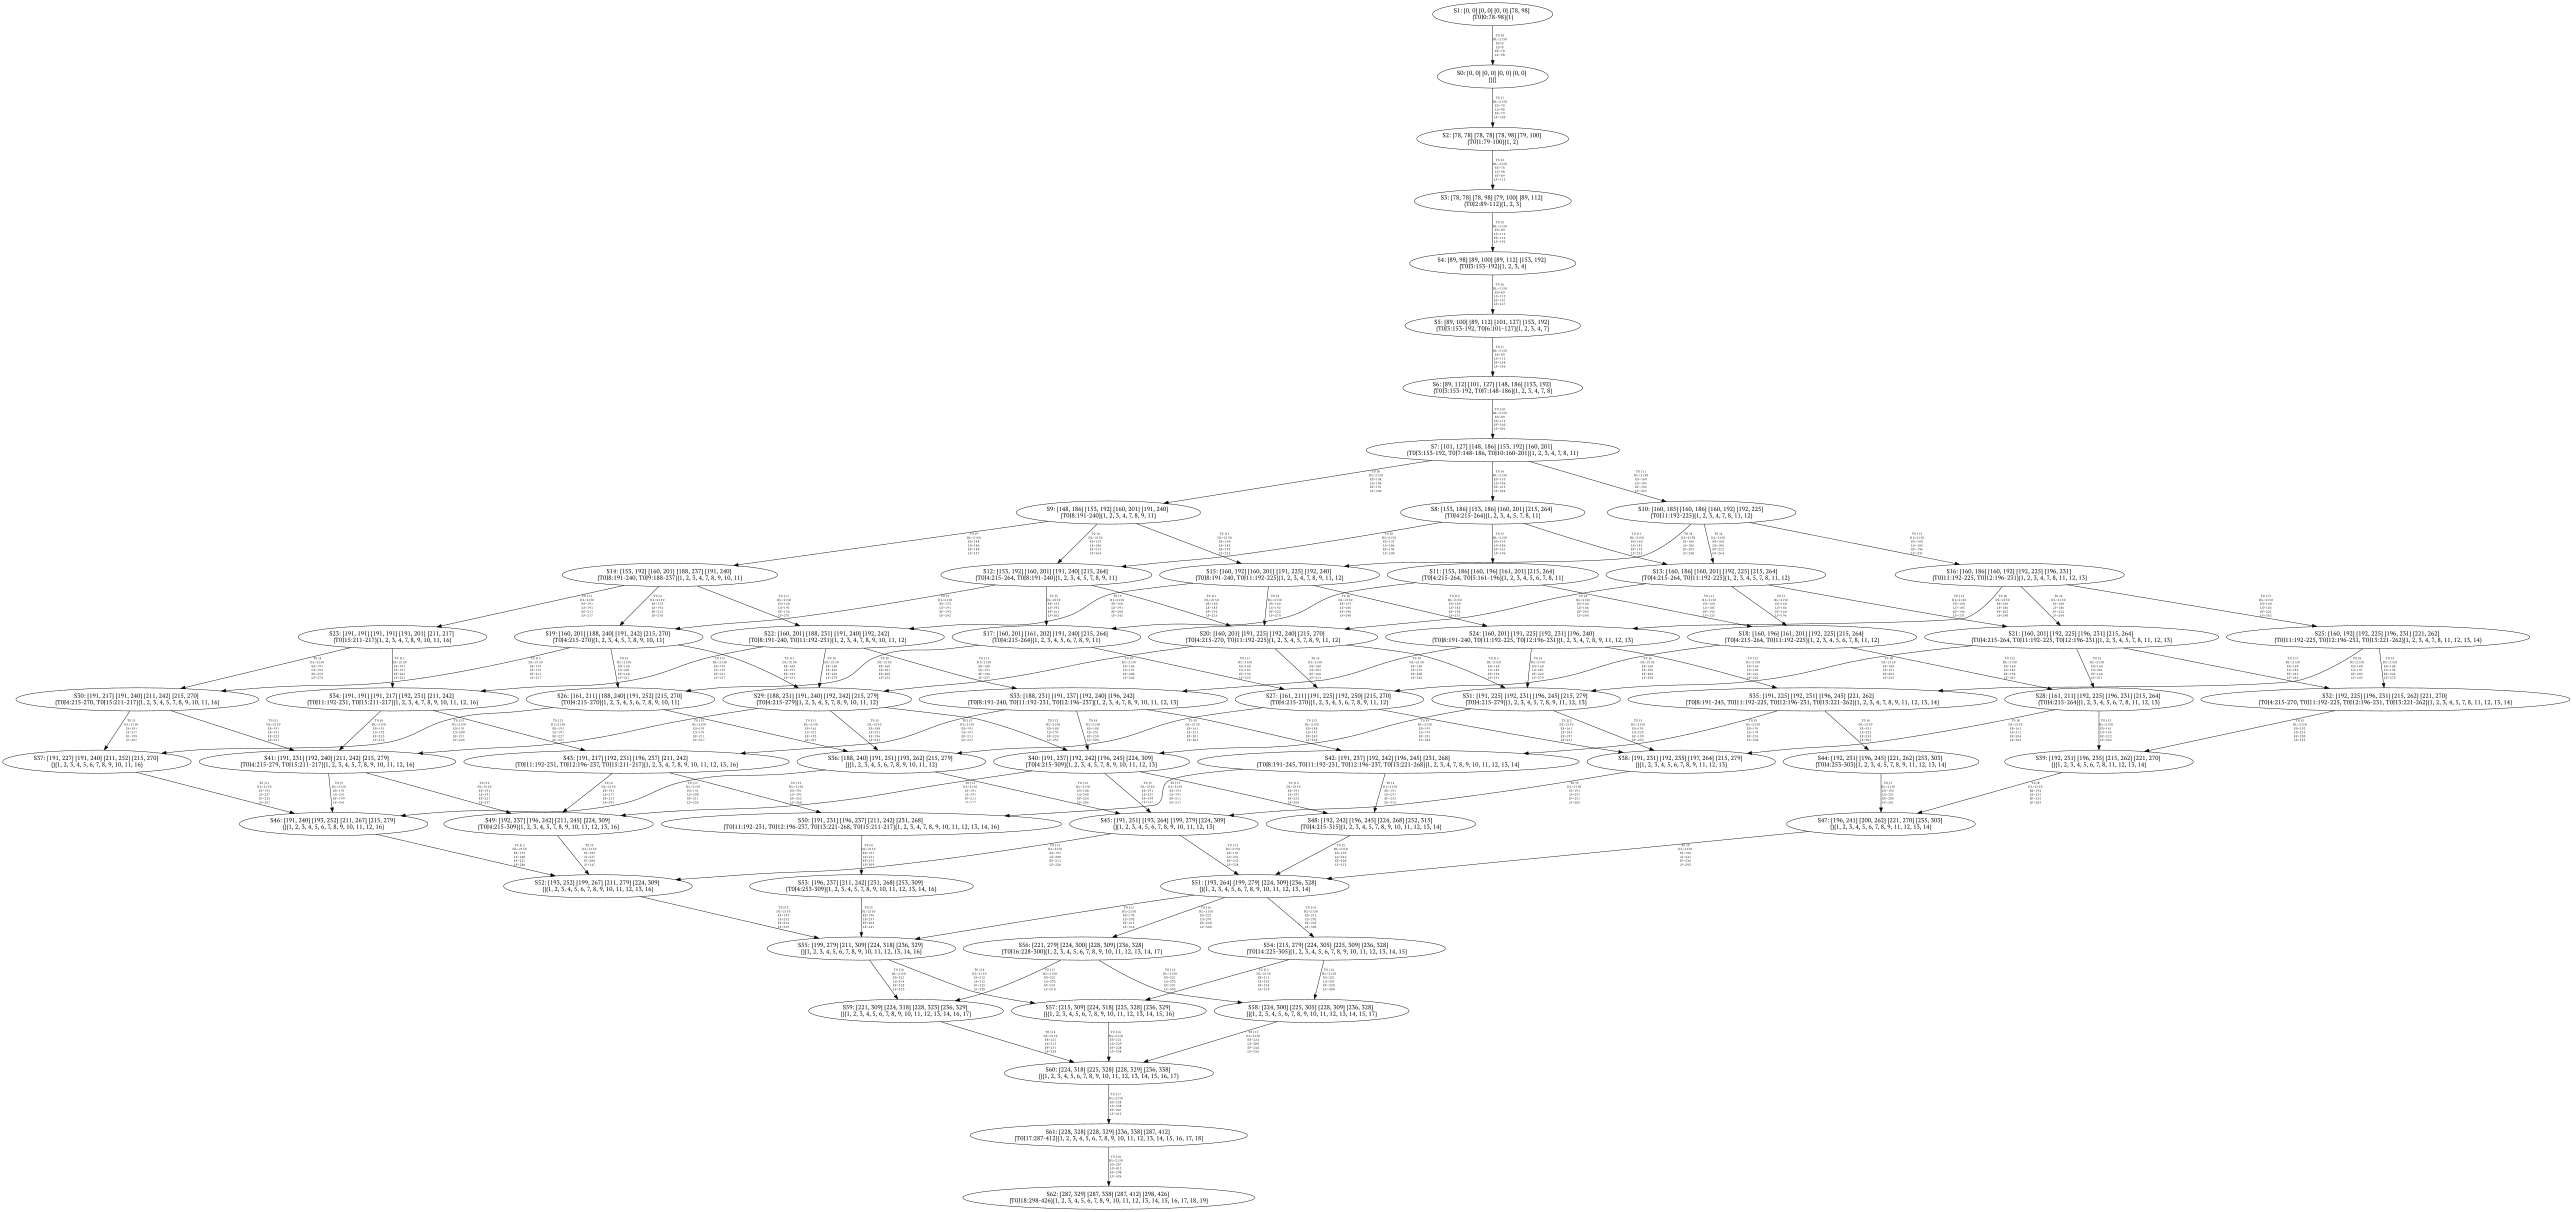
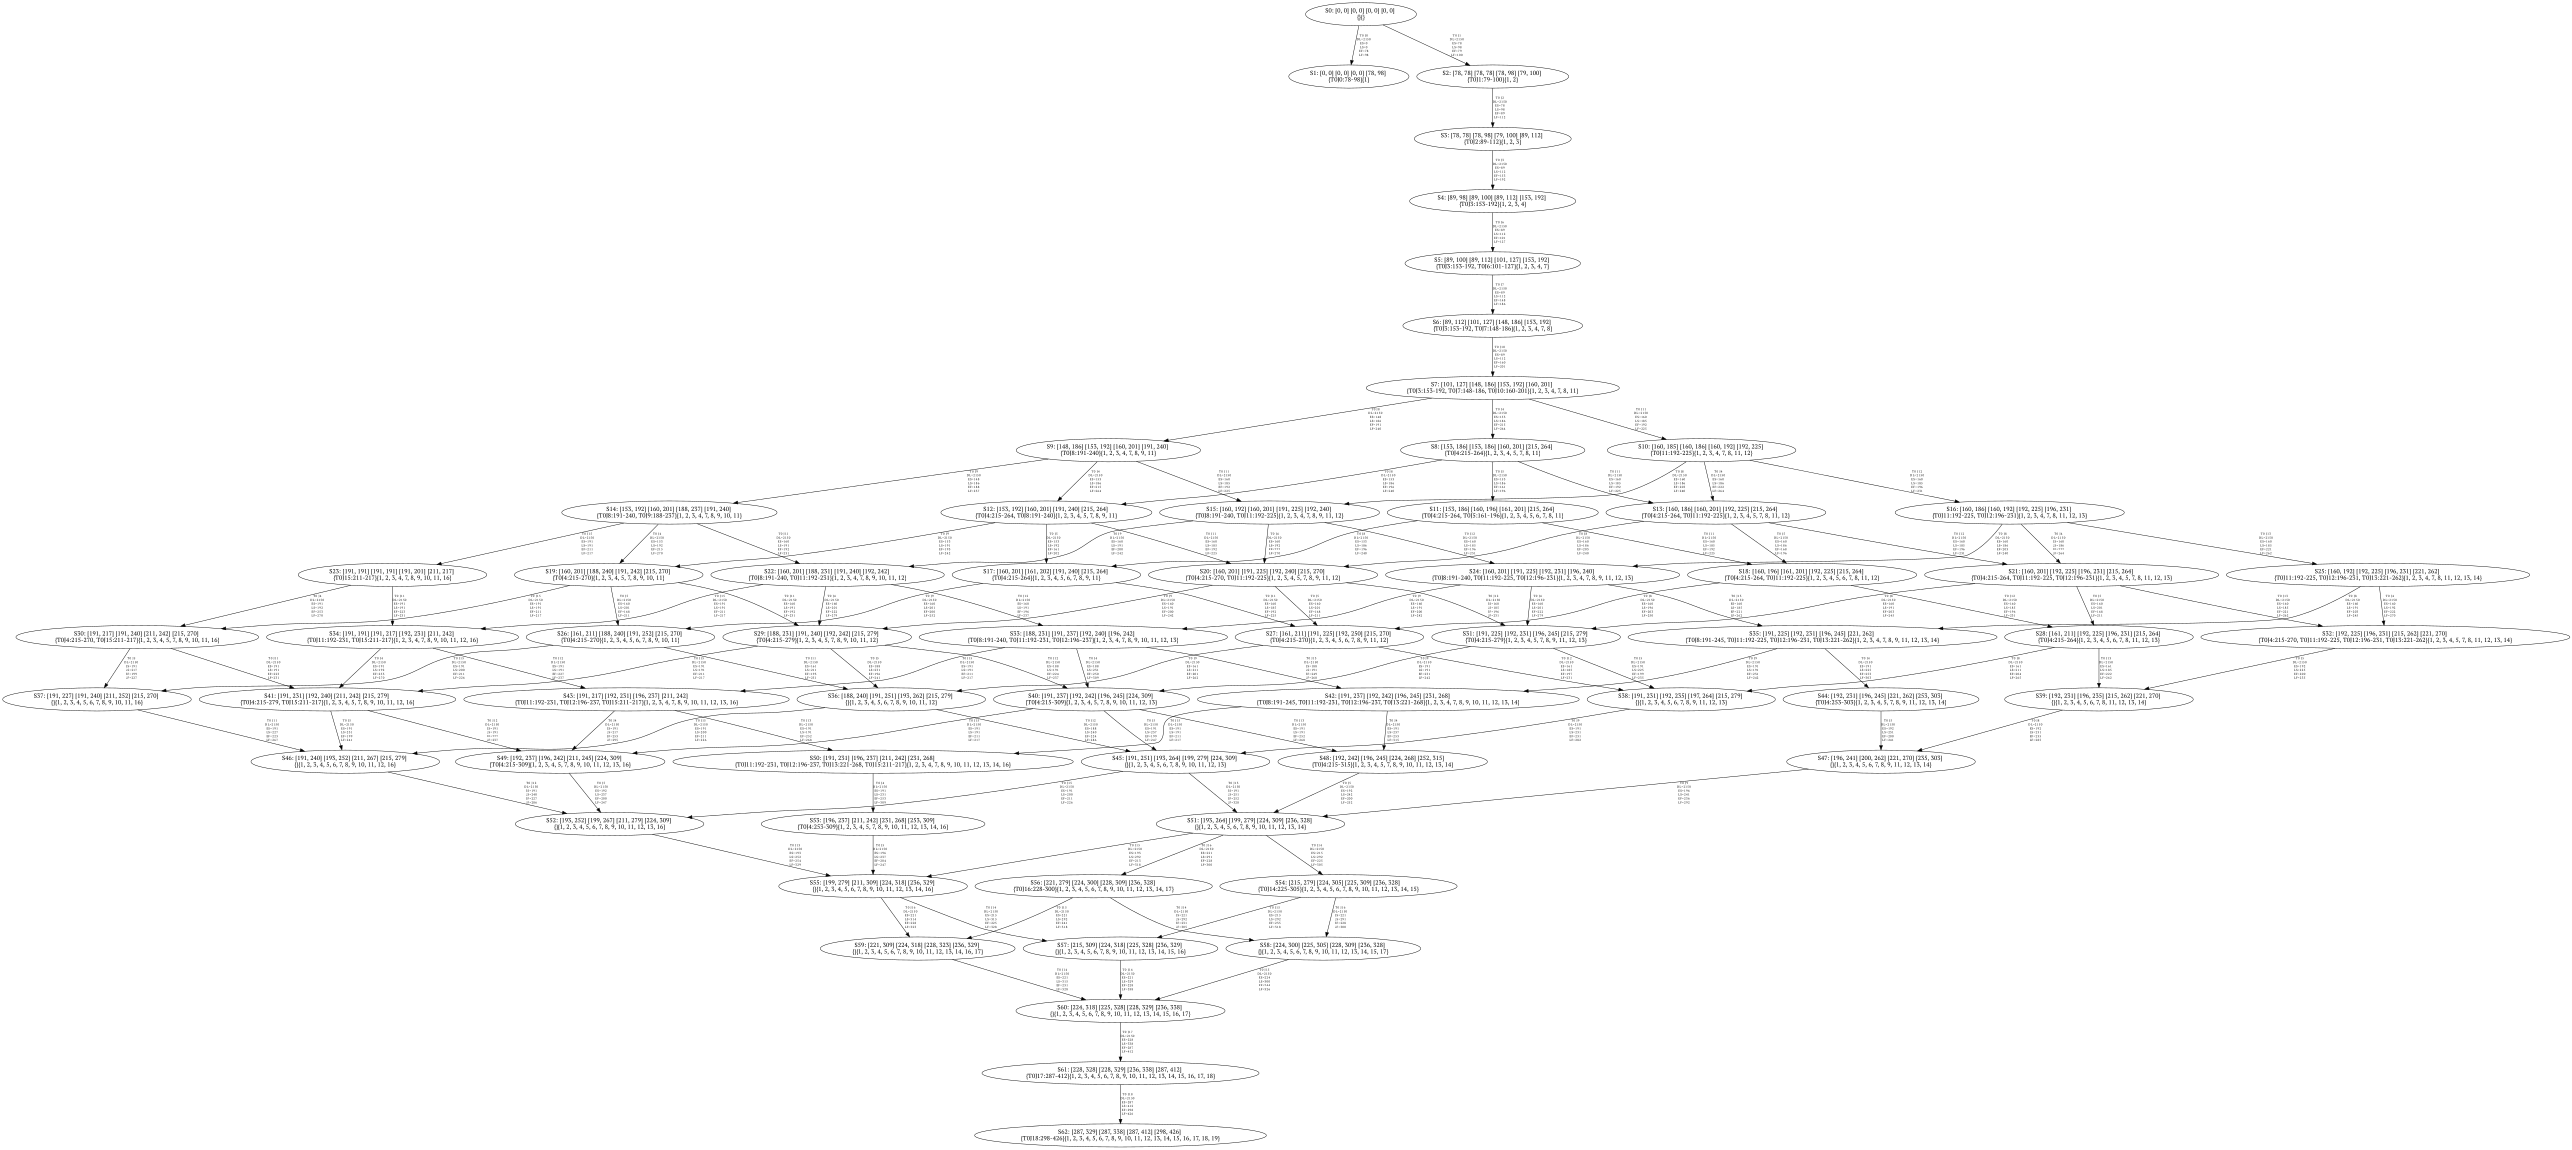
(1493, 43) -> (1355, 43)
